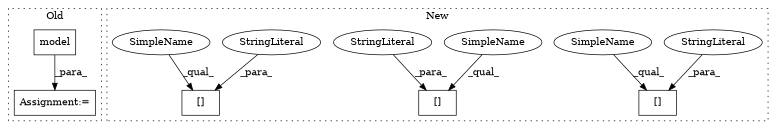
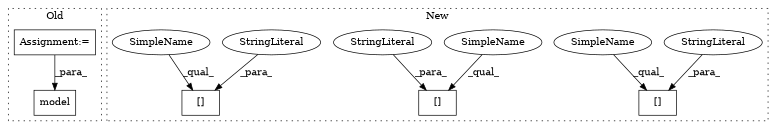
(55, 69) -> (55, 69)
